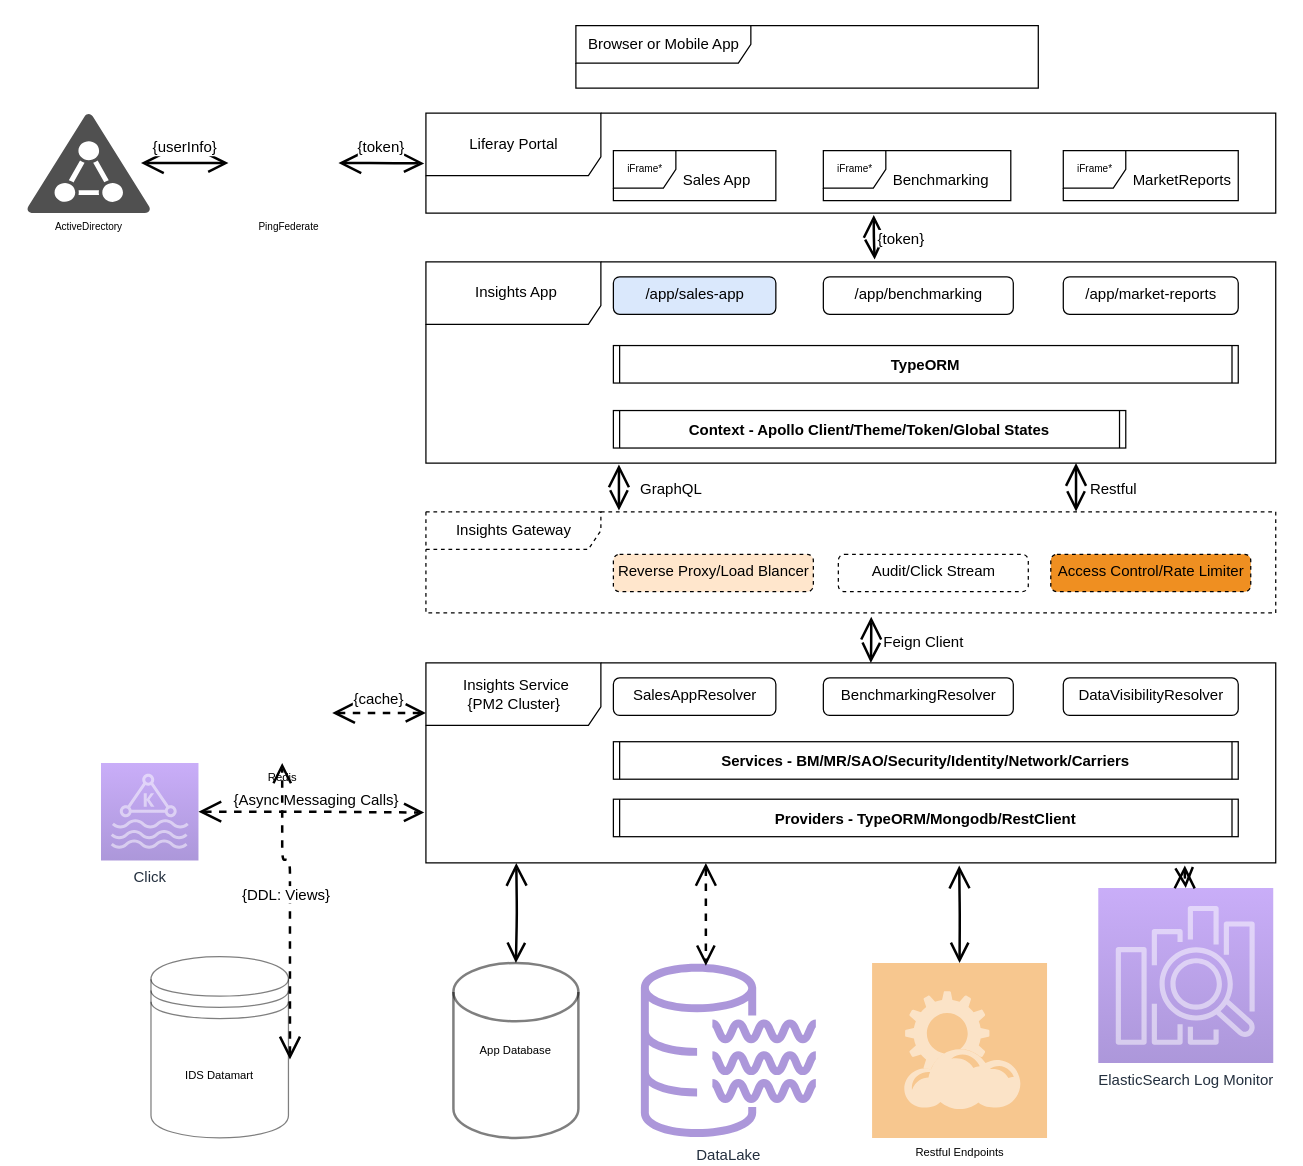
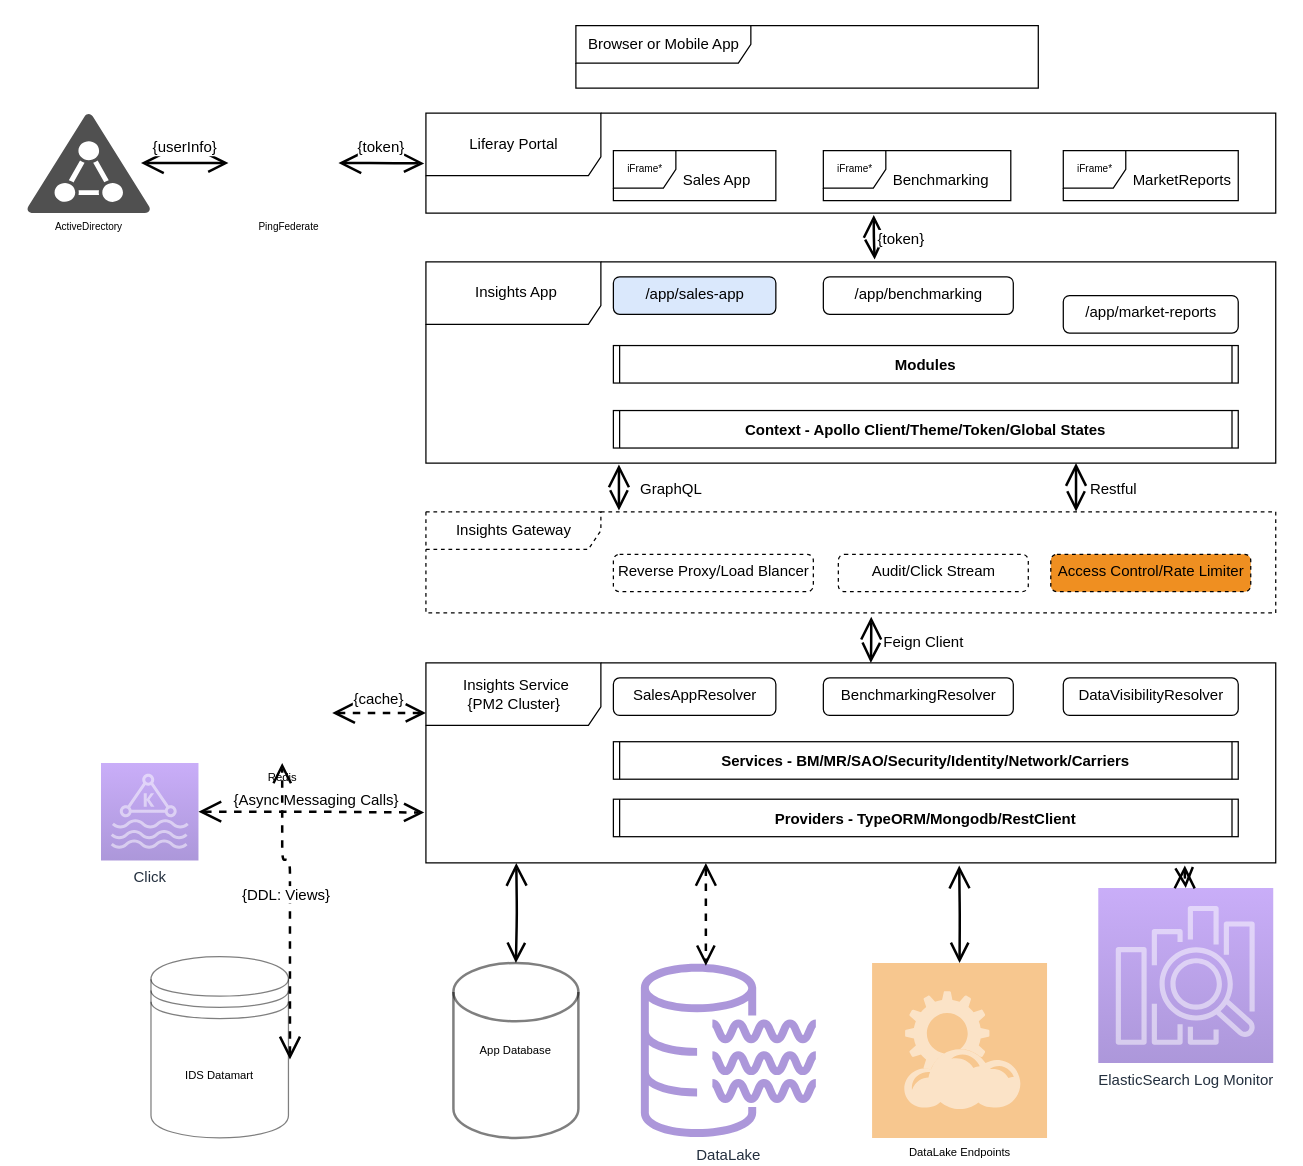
(1151, 296) -> (1151, 314)
(925, 365) -> (925, 365)
(869, 429) -> (926, 429)
(713, 573) -> (713, 573)
(960, 1154) -> (960, 1154)
